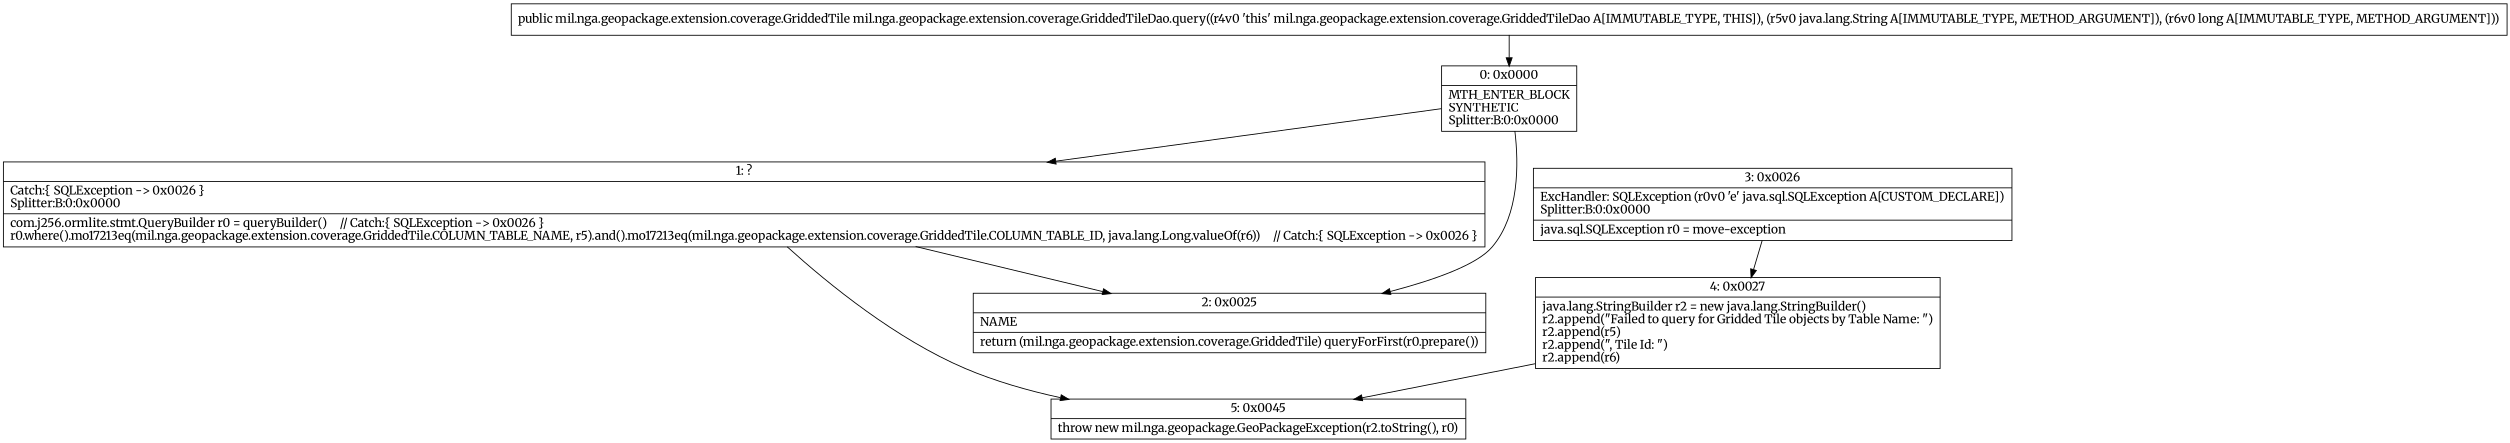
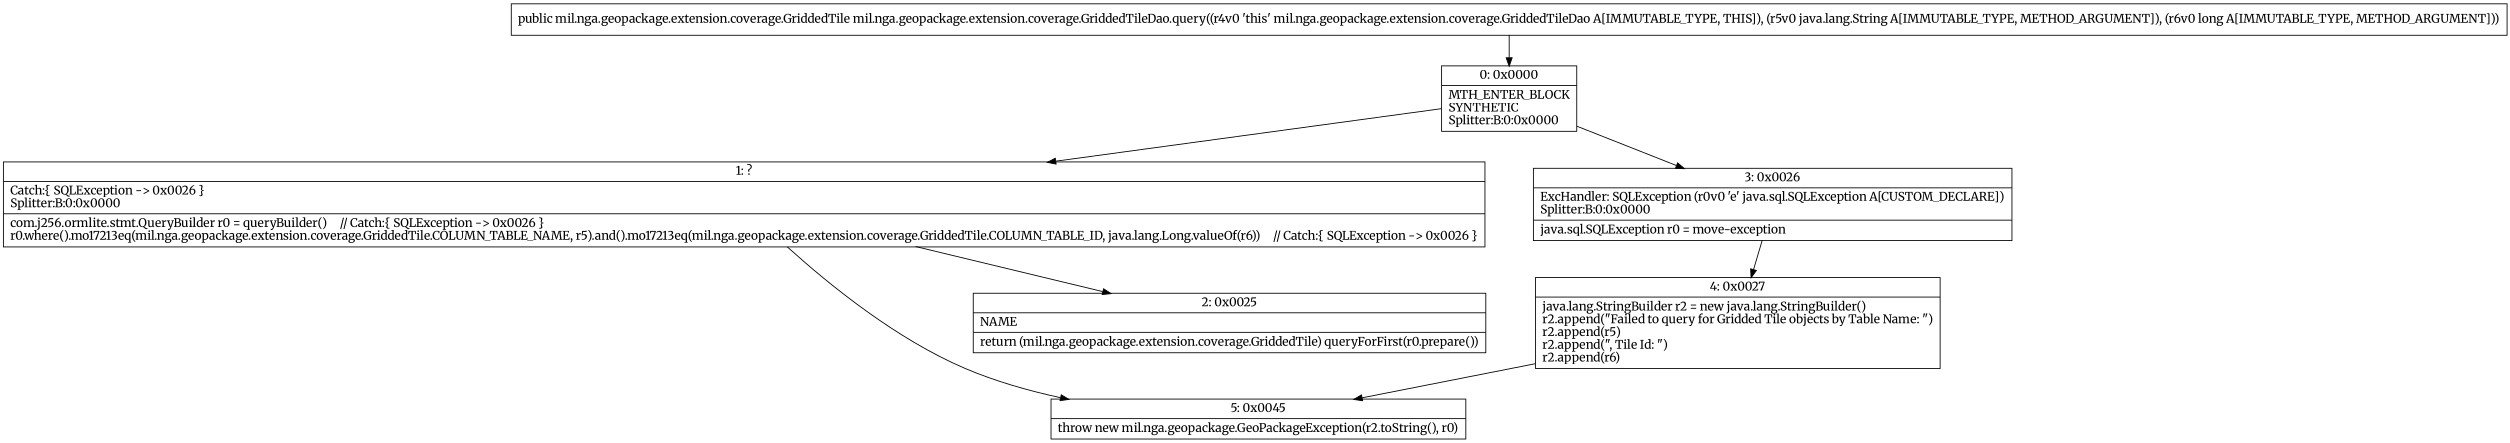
(1495, 243) -> (1627, 146)
